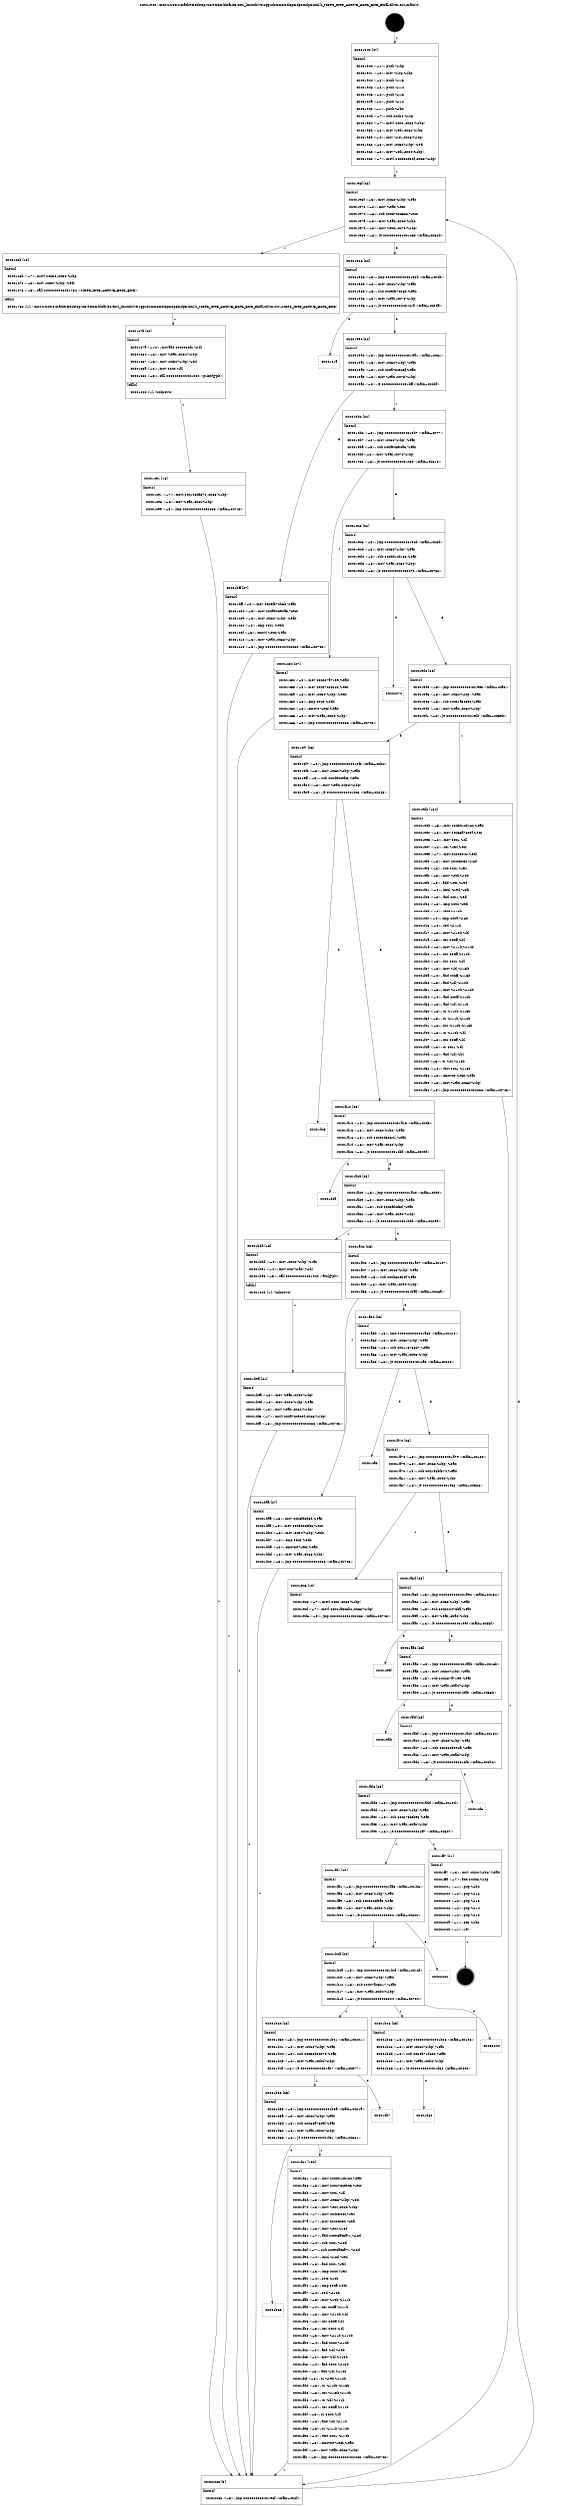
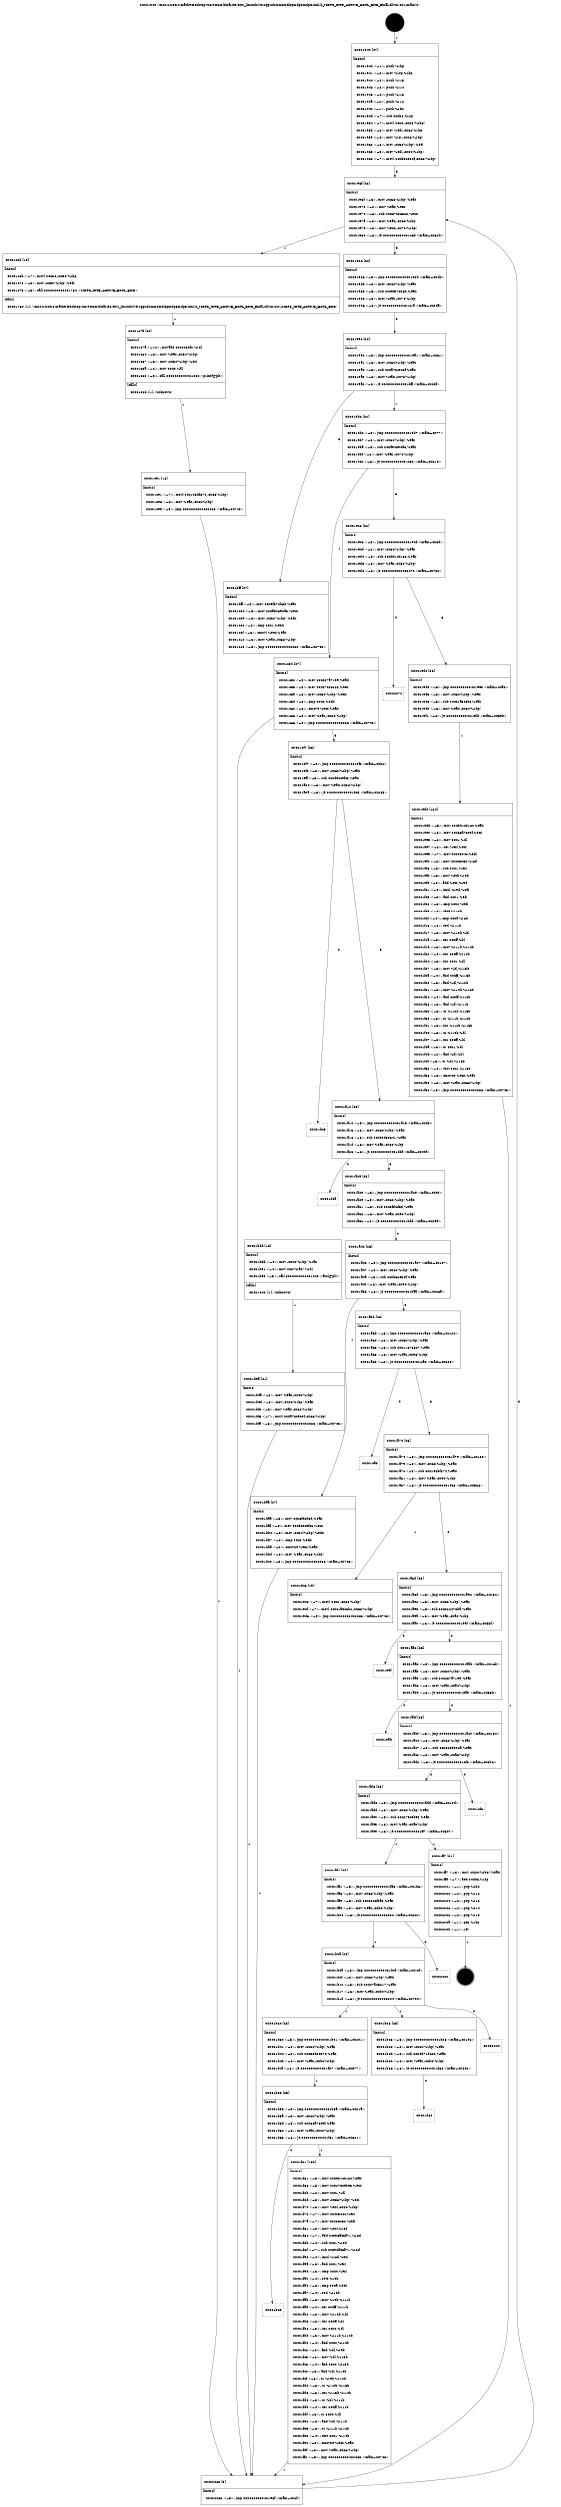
(396, 172) -> (396, 172)
(329, 362) -> none
(403, 732) -> (333, 735)
(345, 1233) -> none
(227, 1563) -> none
(382, 2116) -> none
